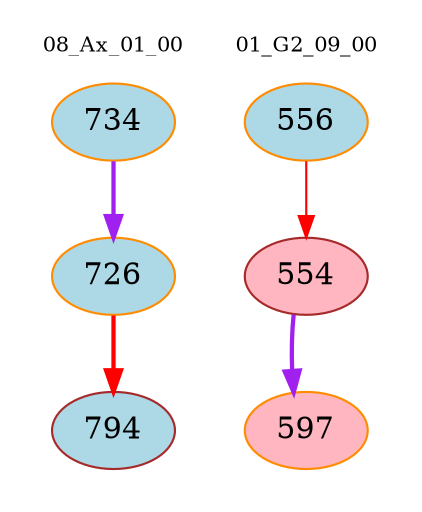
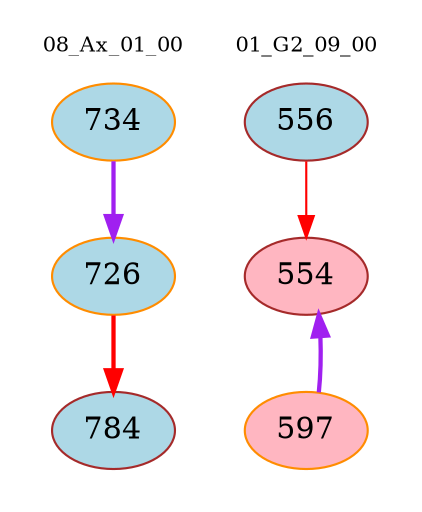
(306, 122) -> (306, 122)
(292, 343) -> (321, 365)
(114, 430) -> (114, 430)
